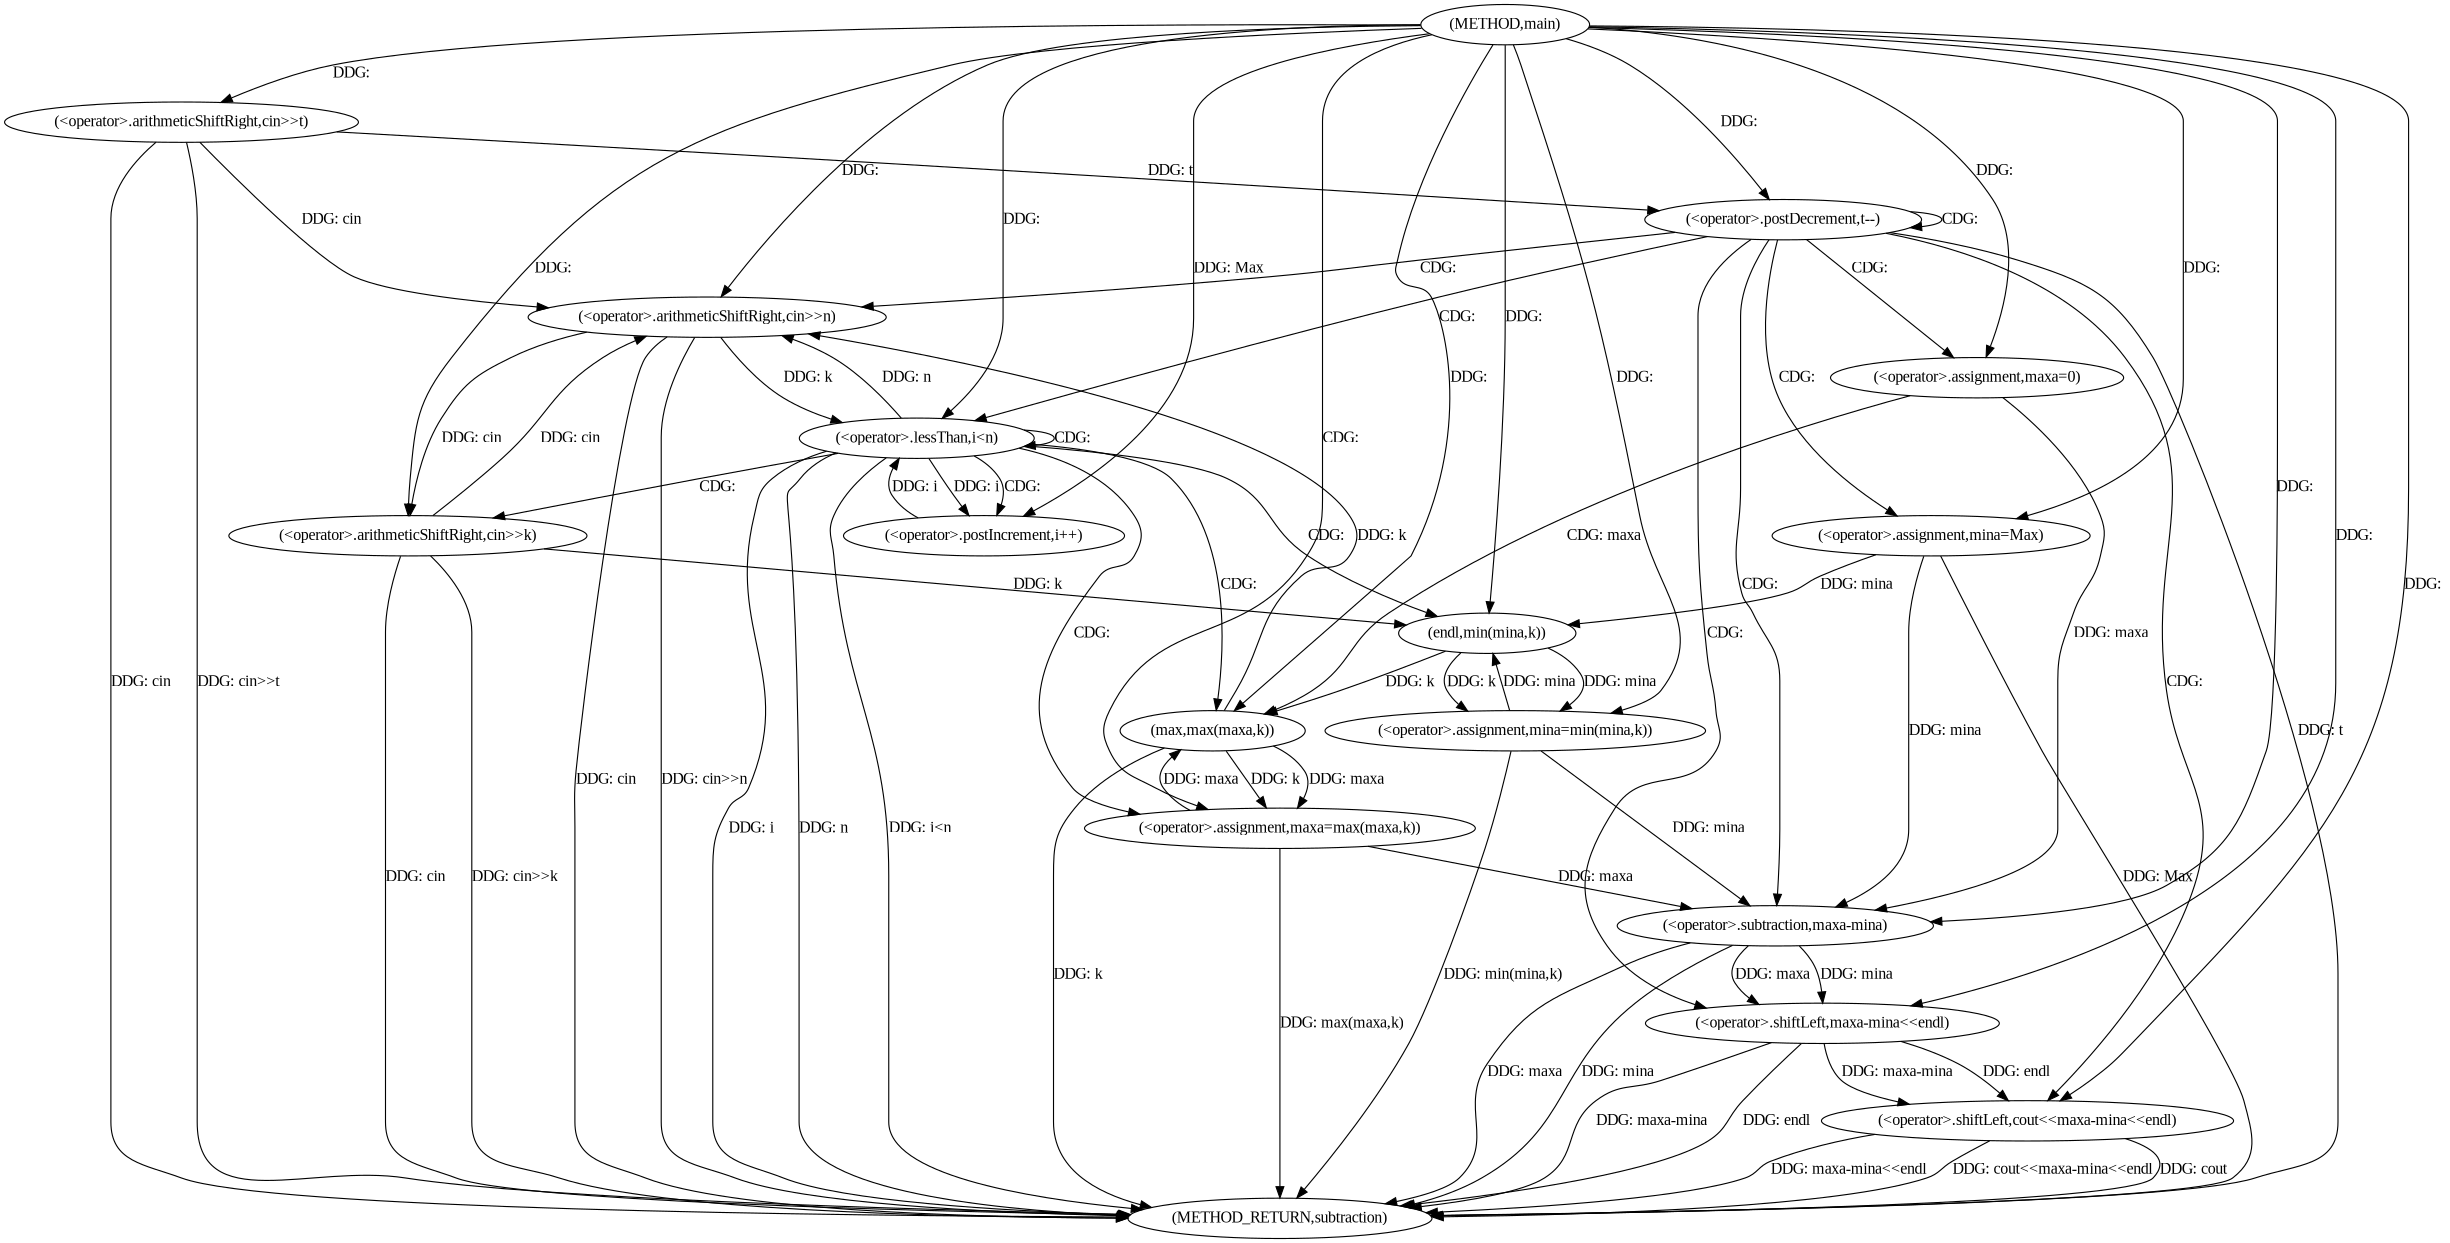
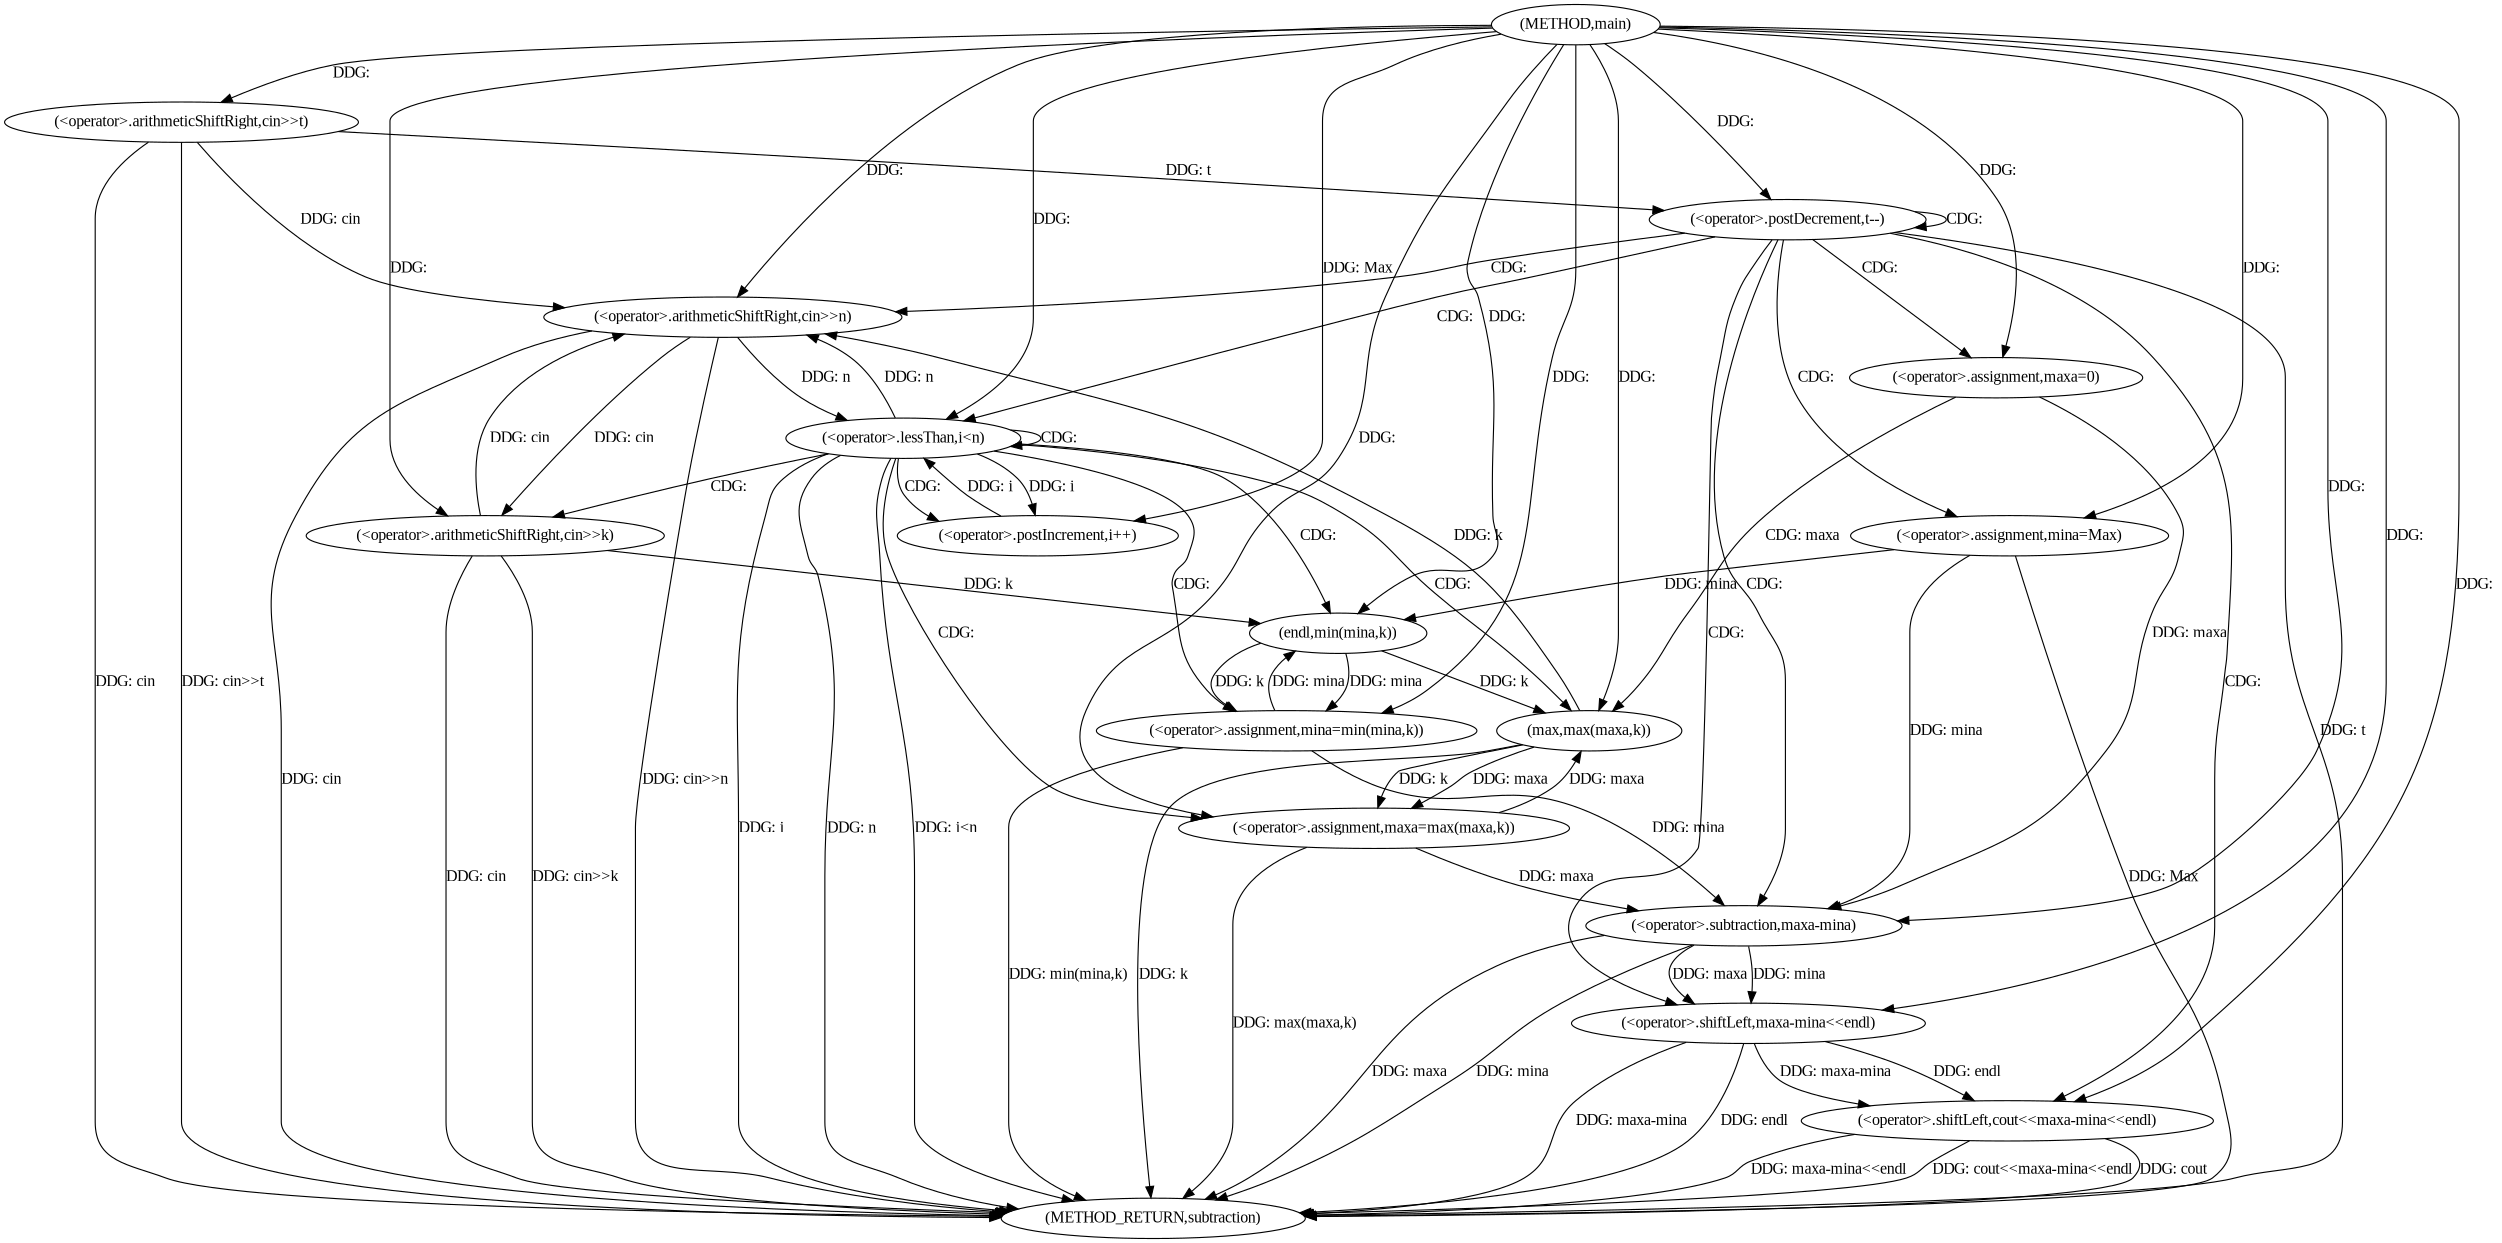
(808, 378) -> (826, 378)
(1343, 438) -> (1379, 438)
none -> (1190, 518)
